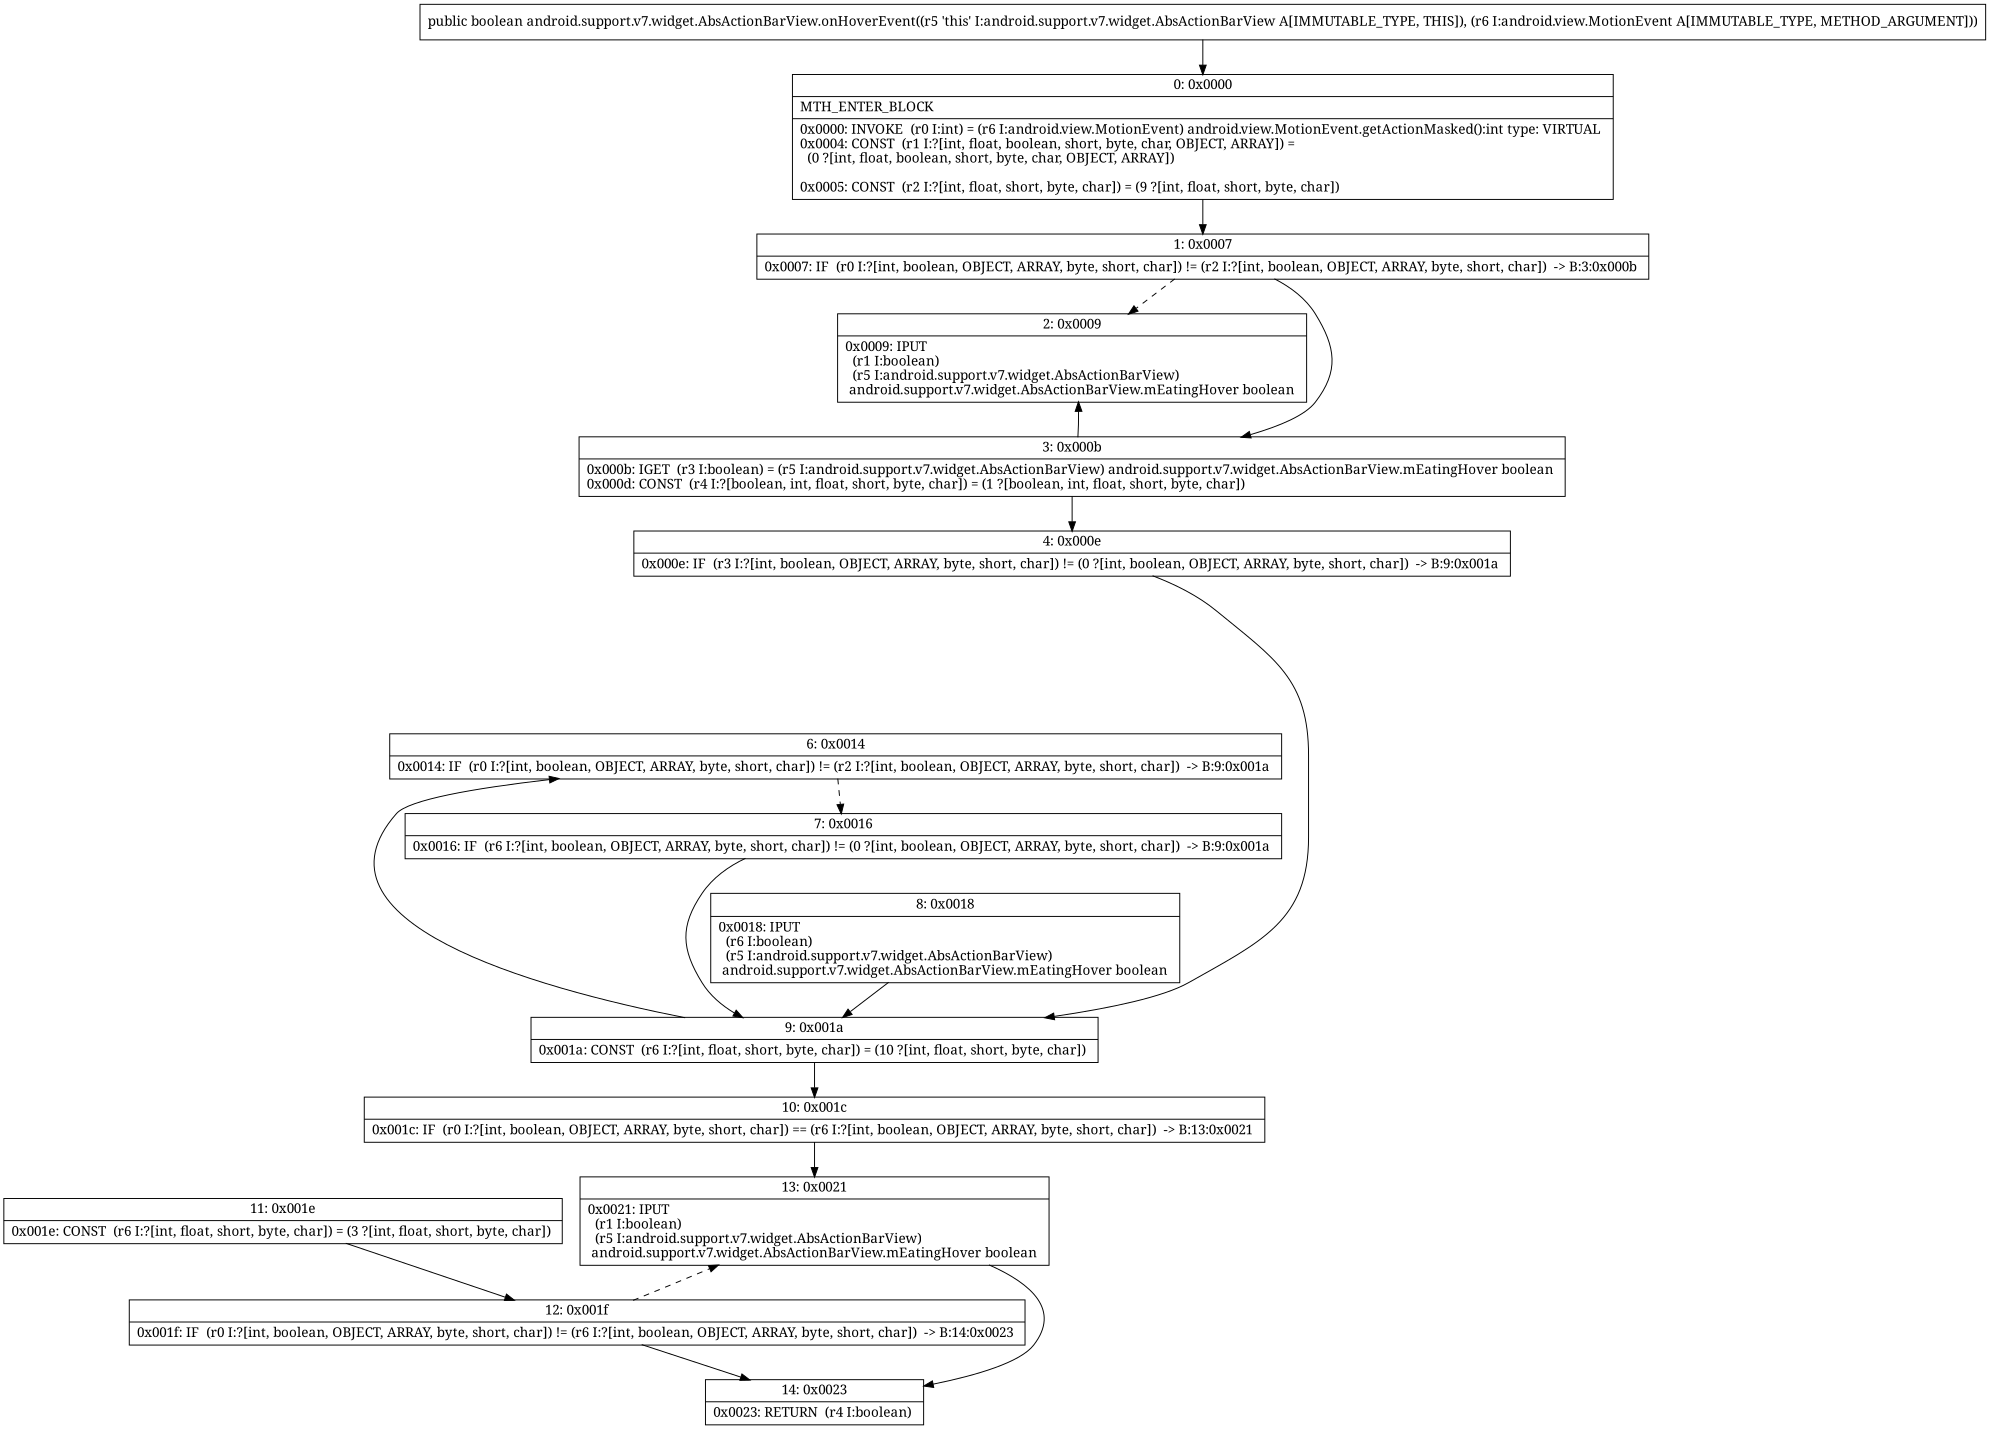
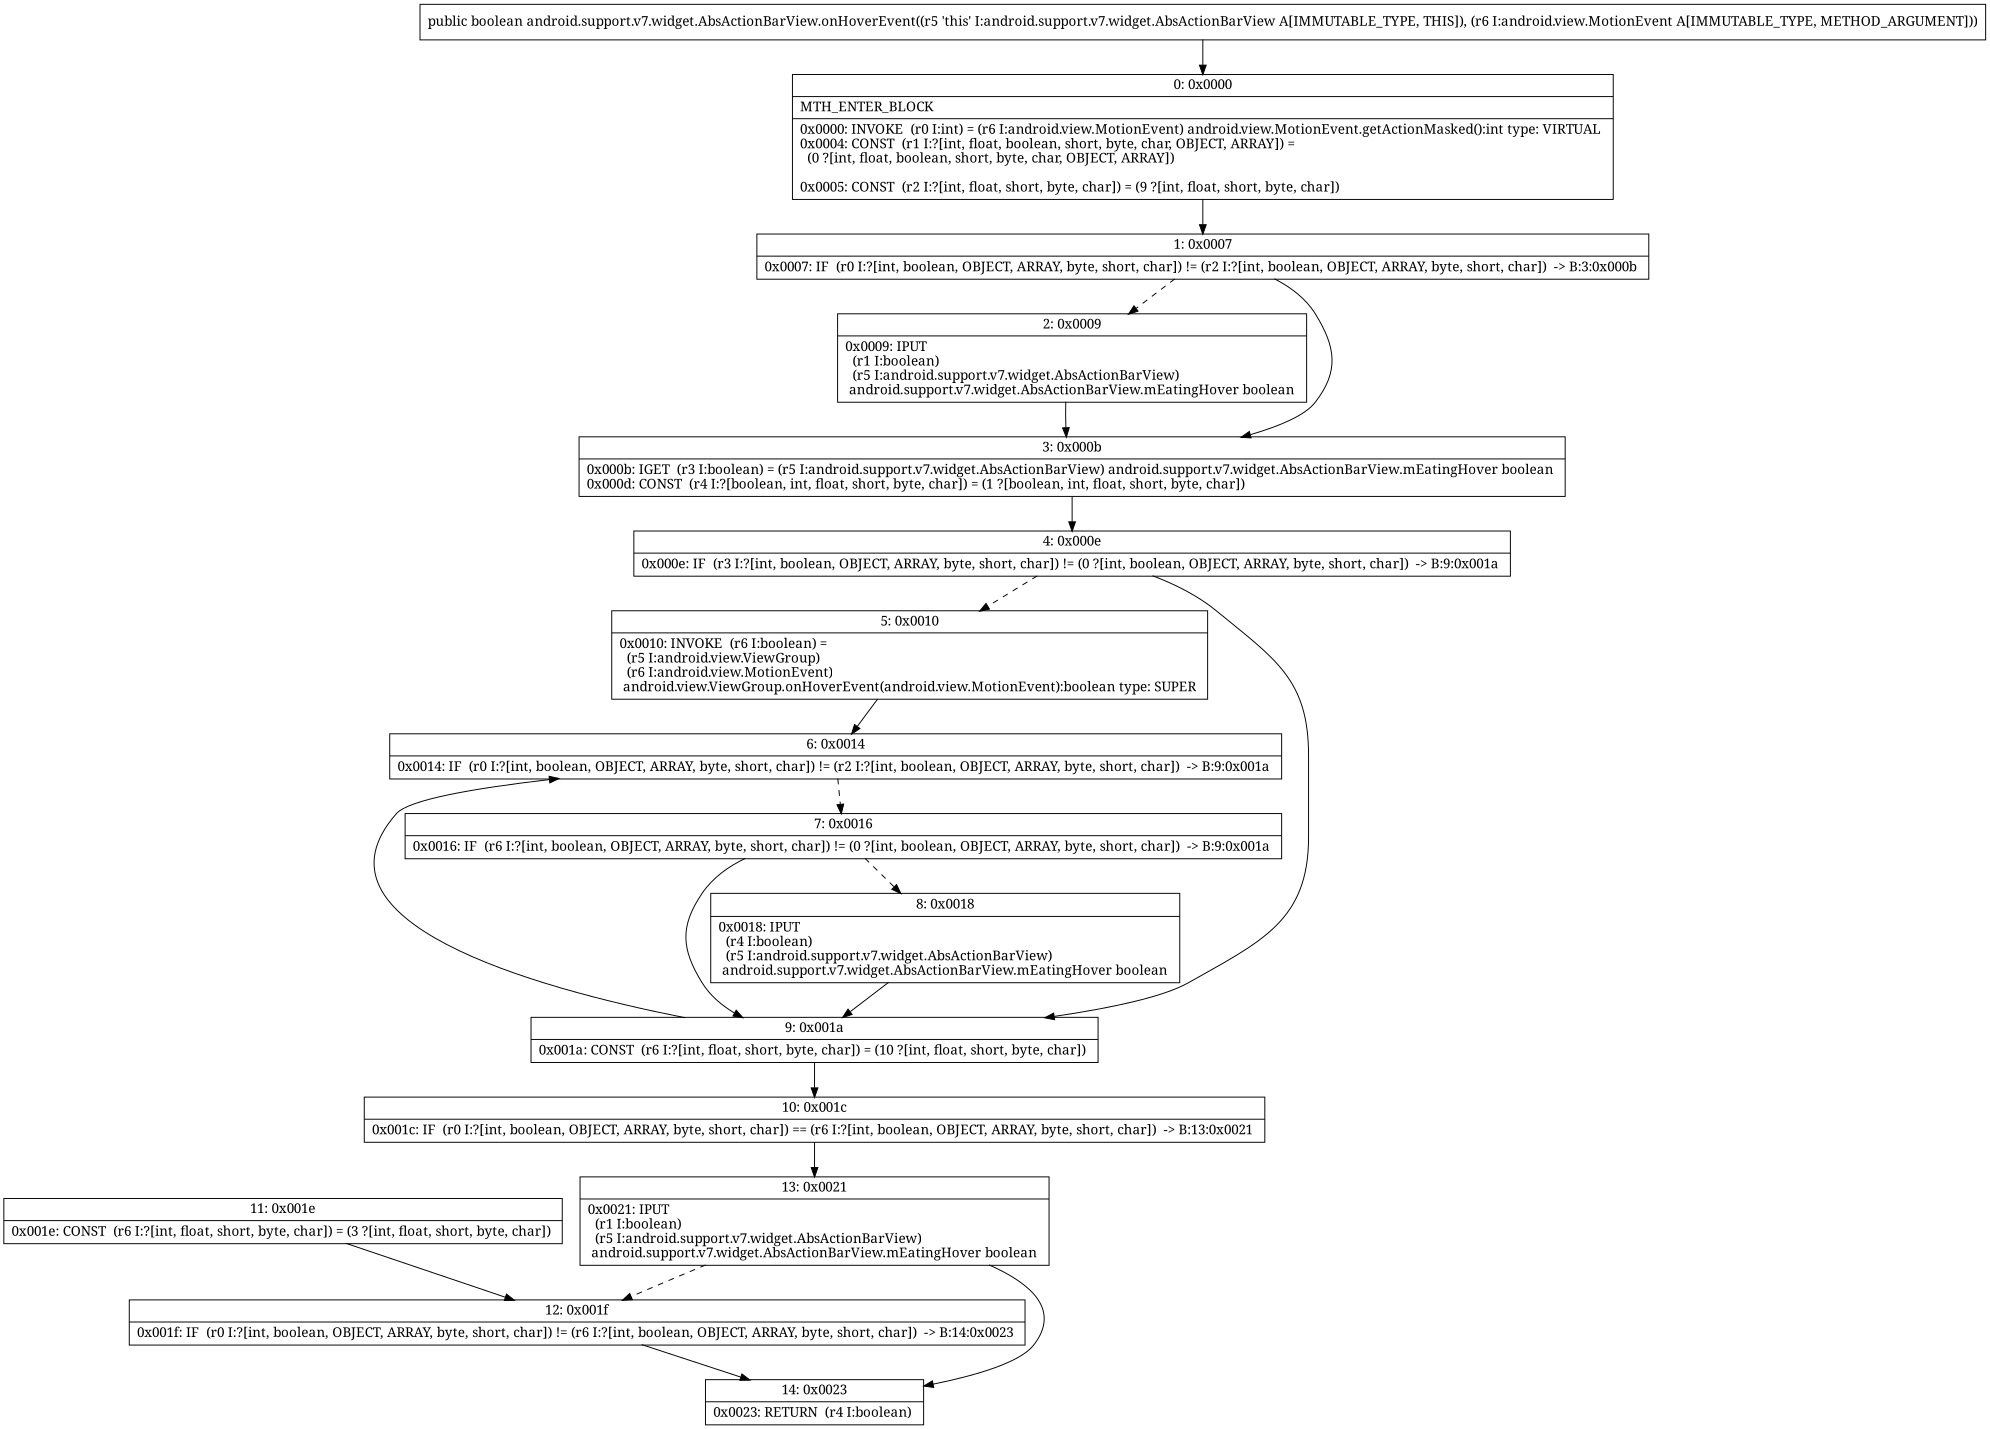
(1078, 424) -> (1066, 415)
none -> (910, 655)
none -> (879, 873)
(766, 942) -> (766, 942)
(671, 1285) -> (668, 1281)
